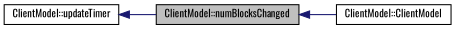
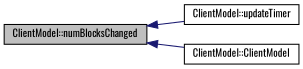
(143, 15) -> (171, 23)
